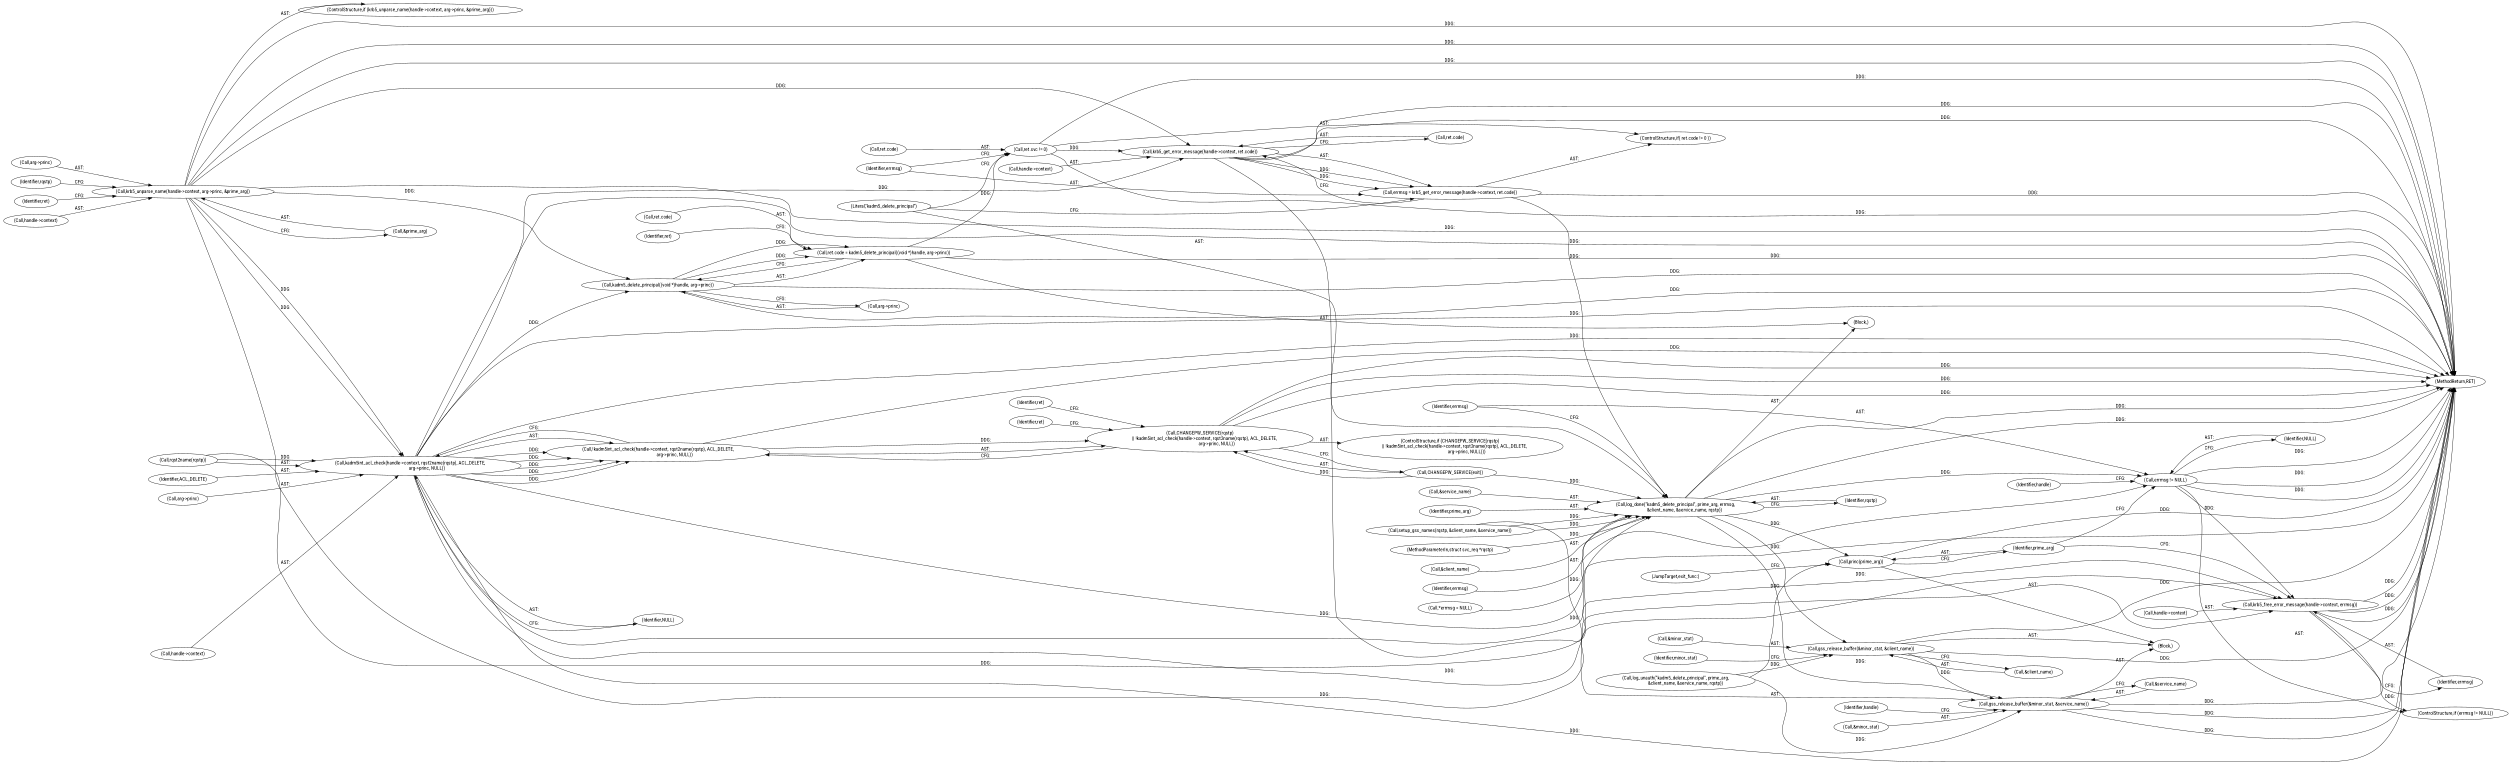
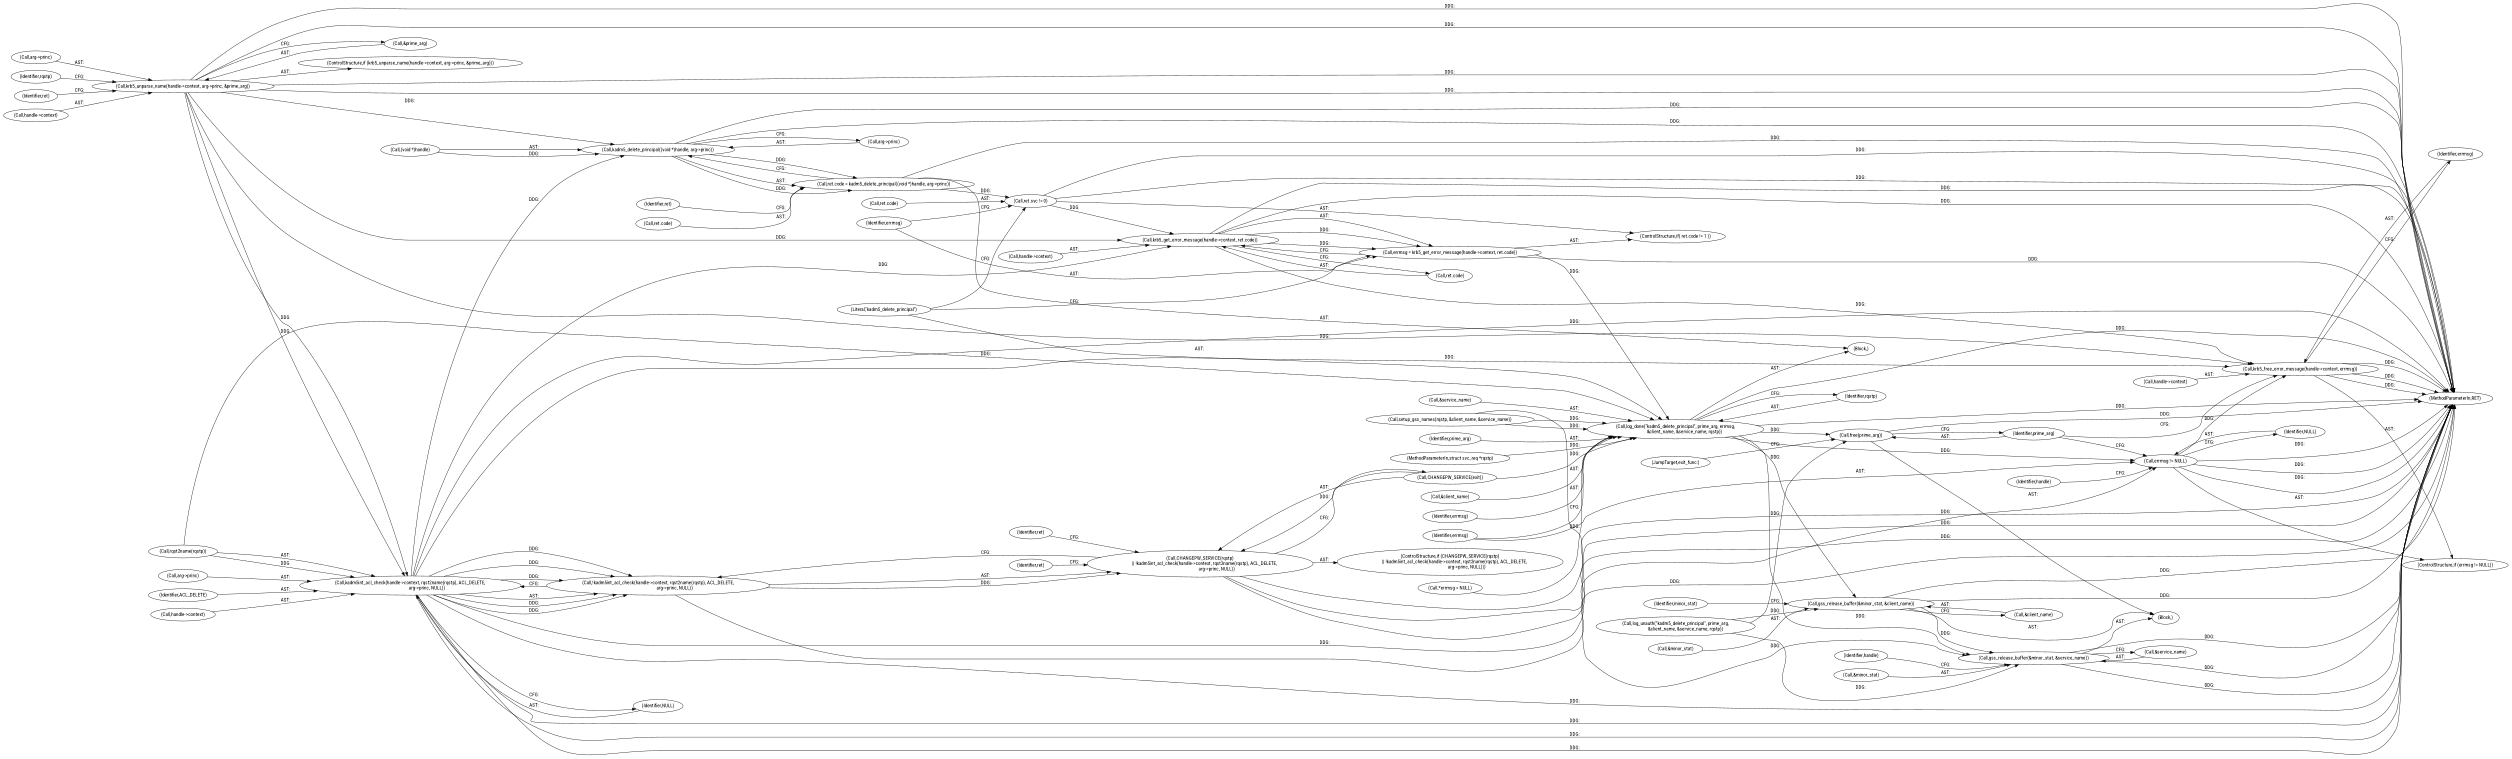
(1676, 138) -> (1676, 237)
none -> (410, 150)
(2455, 382) -> (2455, 399)
(1861, 562) -> (1861, 435)
(1776, 694) -> (1776, 646)
(2390, 697) -> (2390, 429)
